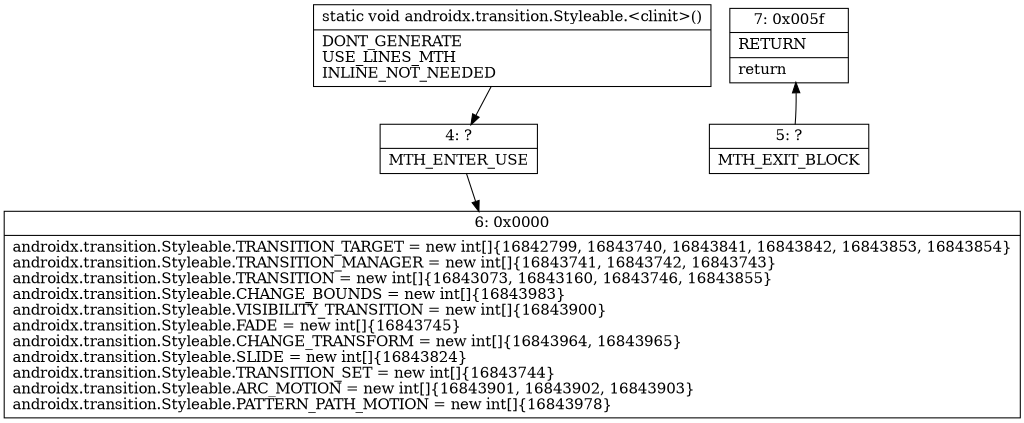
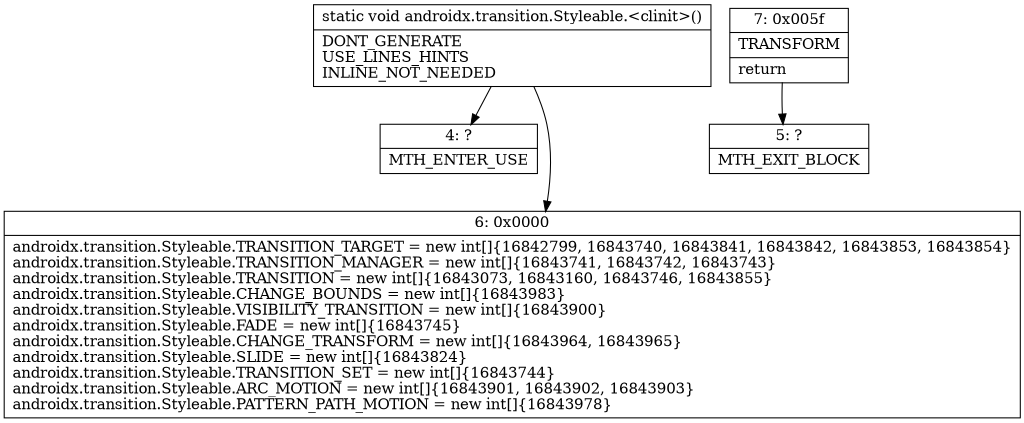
(772, 45) -> (789, 45)
(389, 58) -> (396, 58)
(796, 109) -> (782, 98)
(471, 187) -> (550, 143)
